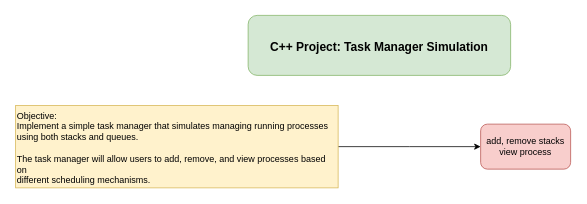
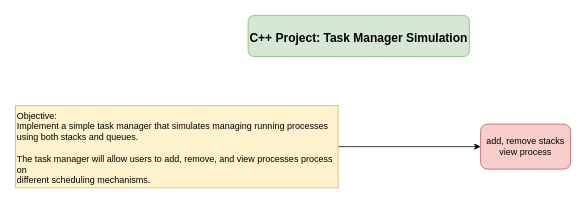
(379, 45) -> (359, 36)
(177, 143) -> (177, 143)
